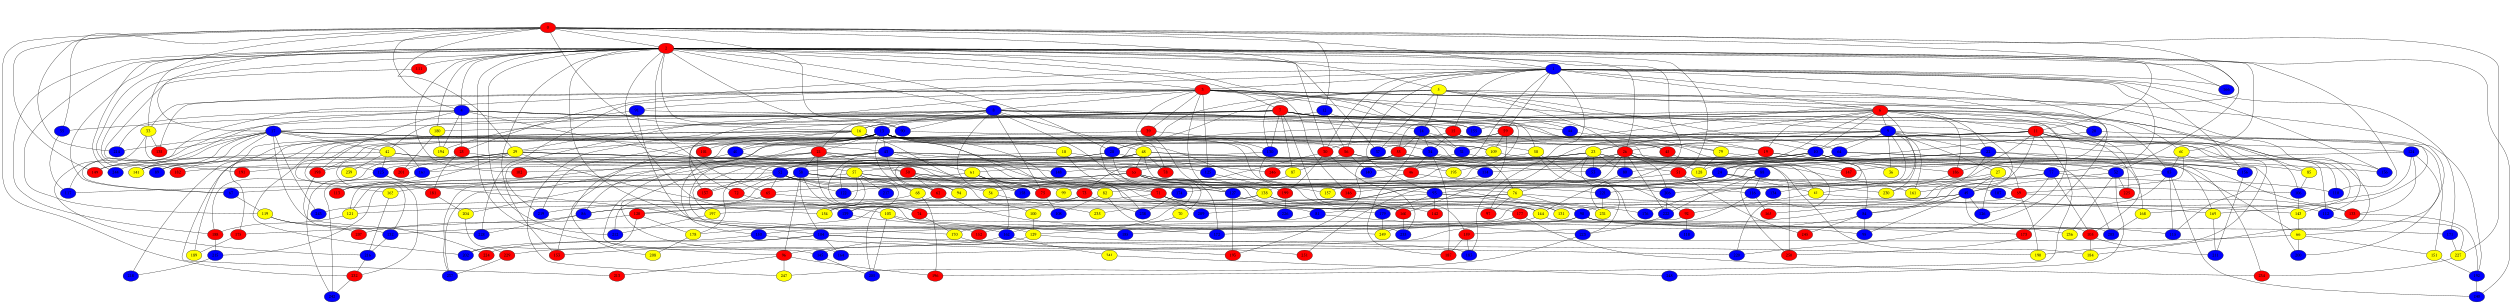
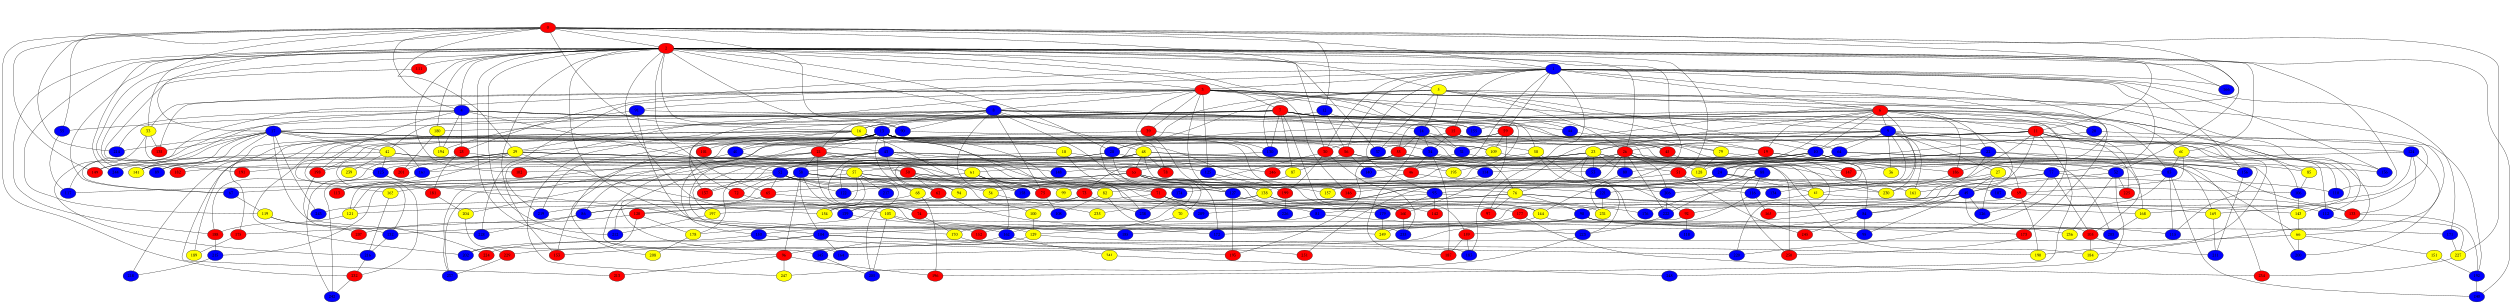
(1699, 137) -> (1379, 139)
none -> (1829, 205)
(1561, 214) -> none
